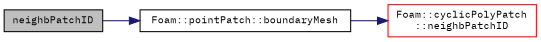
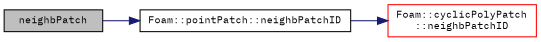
(53, 21) -> (53, 21)
(245, 21) -> (245, 21)
